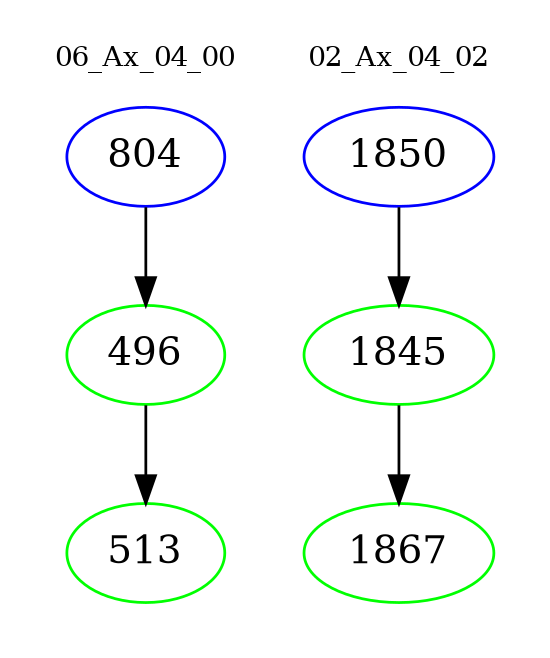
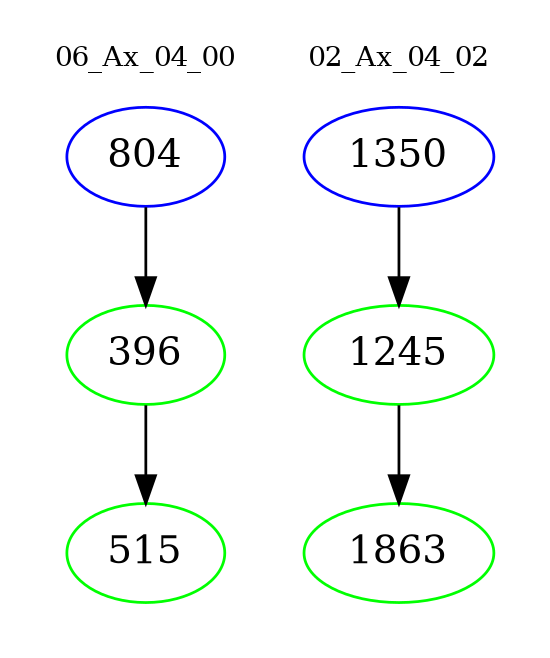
(399, 157) -> (399, 157)
(146, 355) -> (146, 355)
(399, 355) -> (399, 355)
(146, 553) -> (146, 553)
(399, 553) -> (399, 553)
